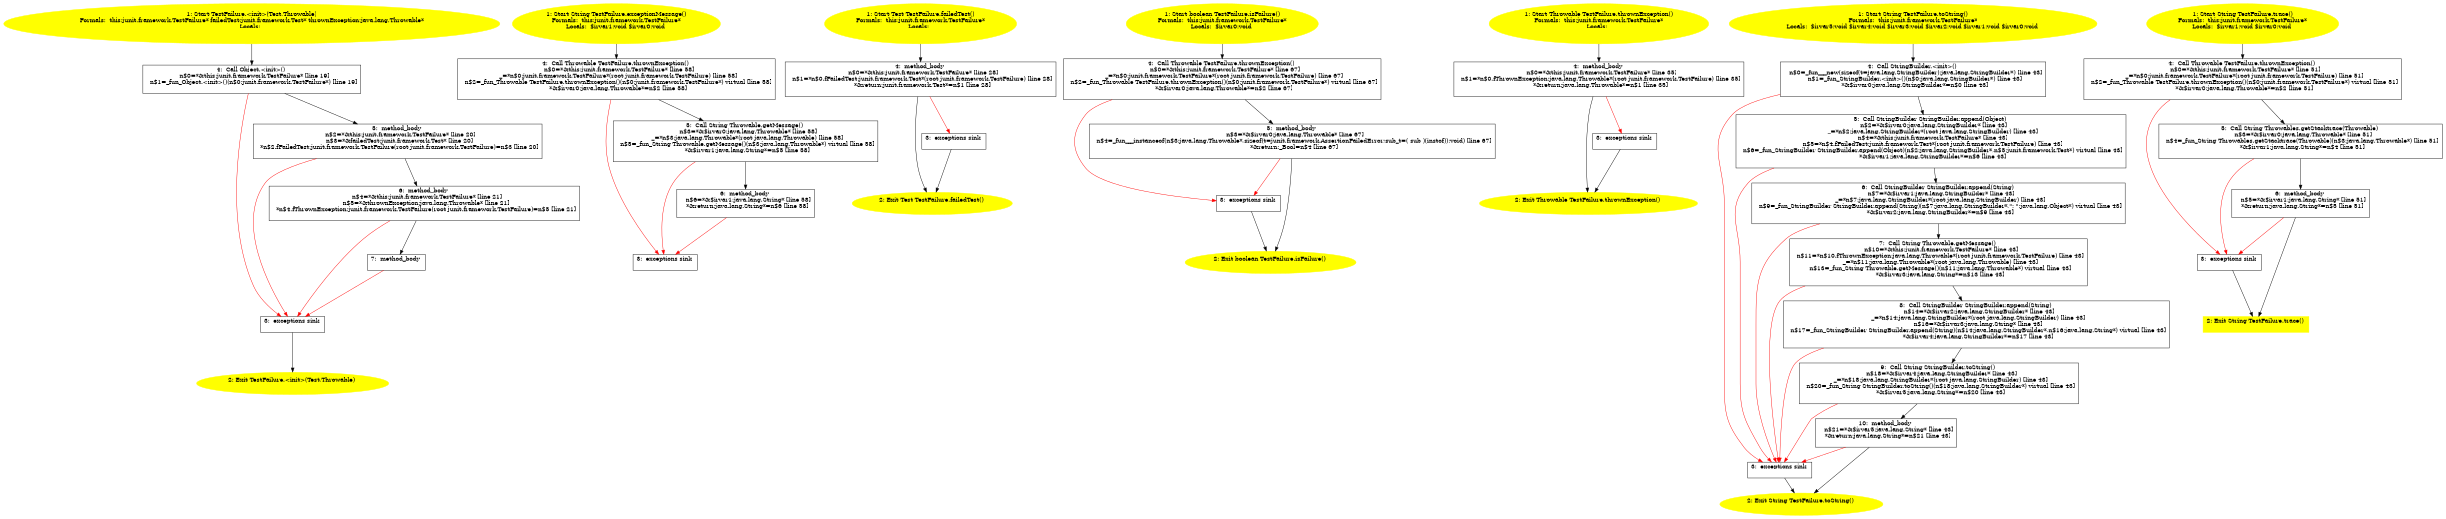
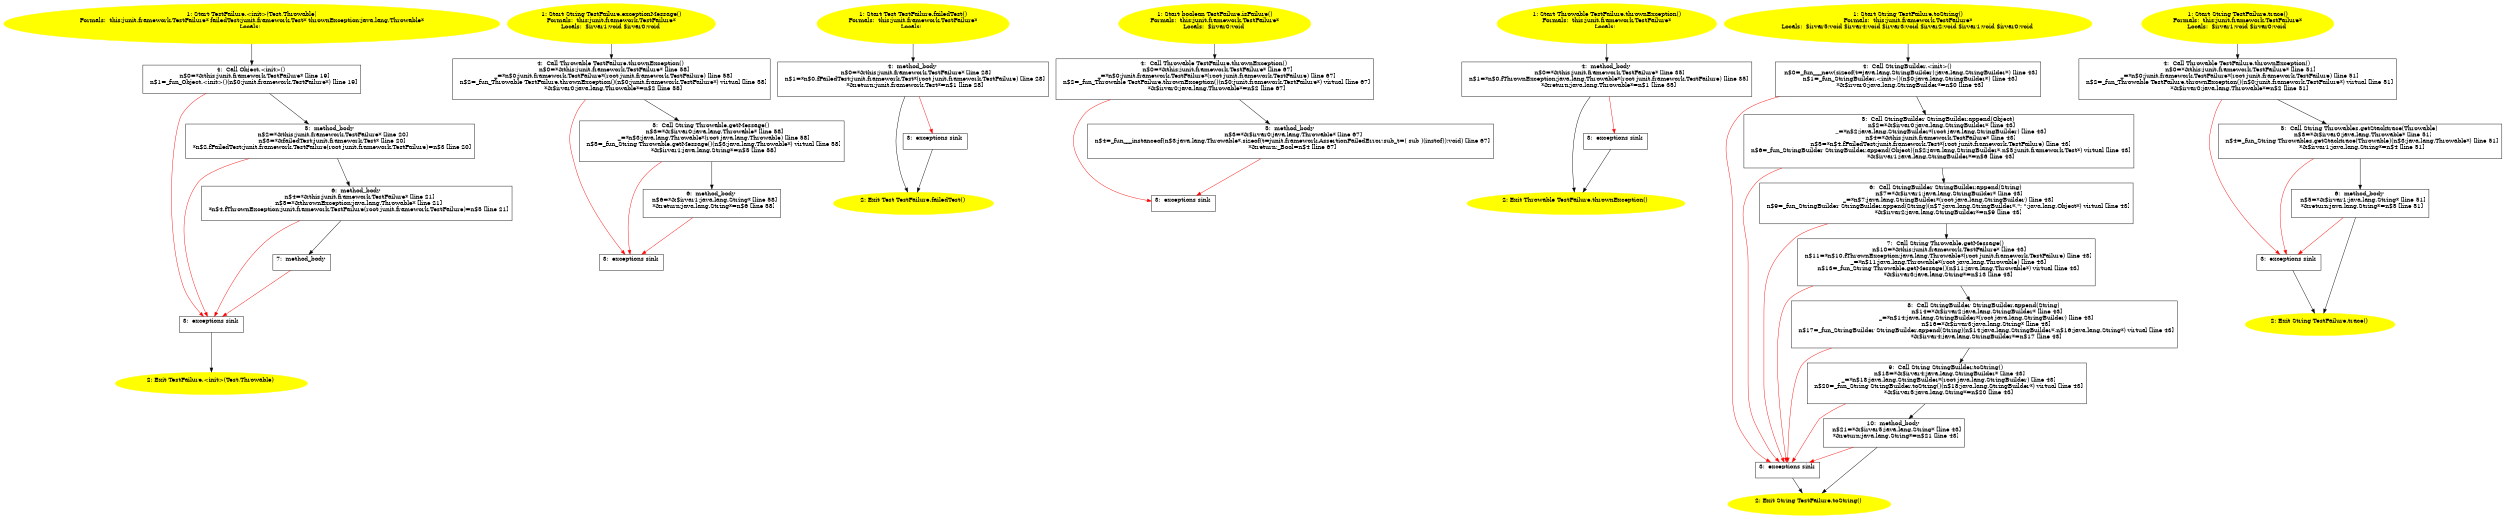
(1271, 262) -> none
(2256, 324) -> (2320, 324)
